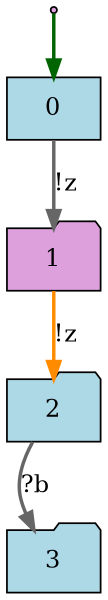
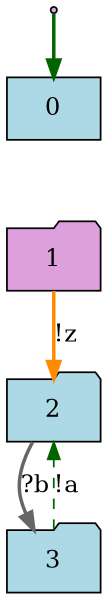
(54, 175) -> none
none -> (54, 495)
